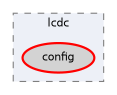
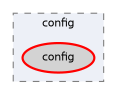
(58, 24) -> (58, 24)
